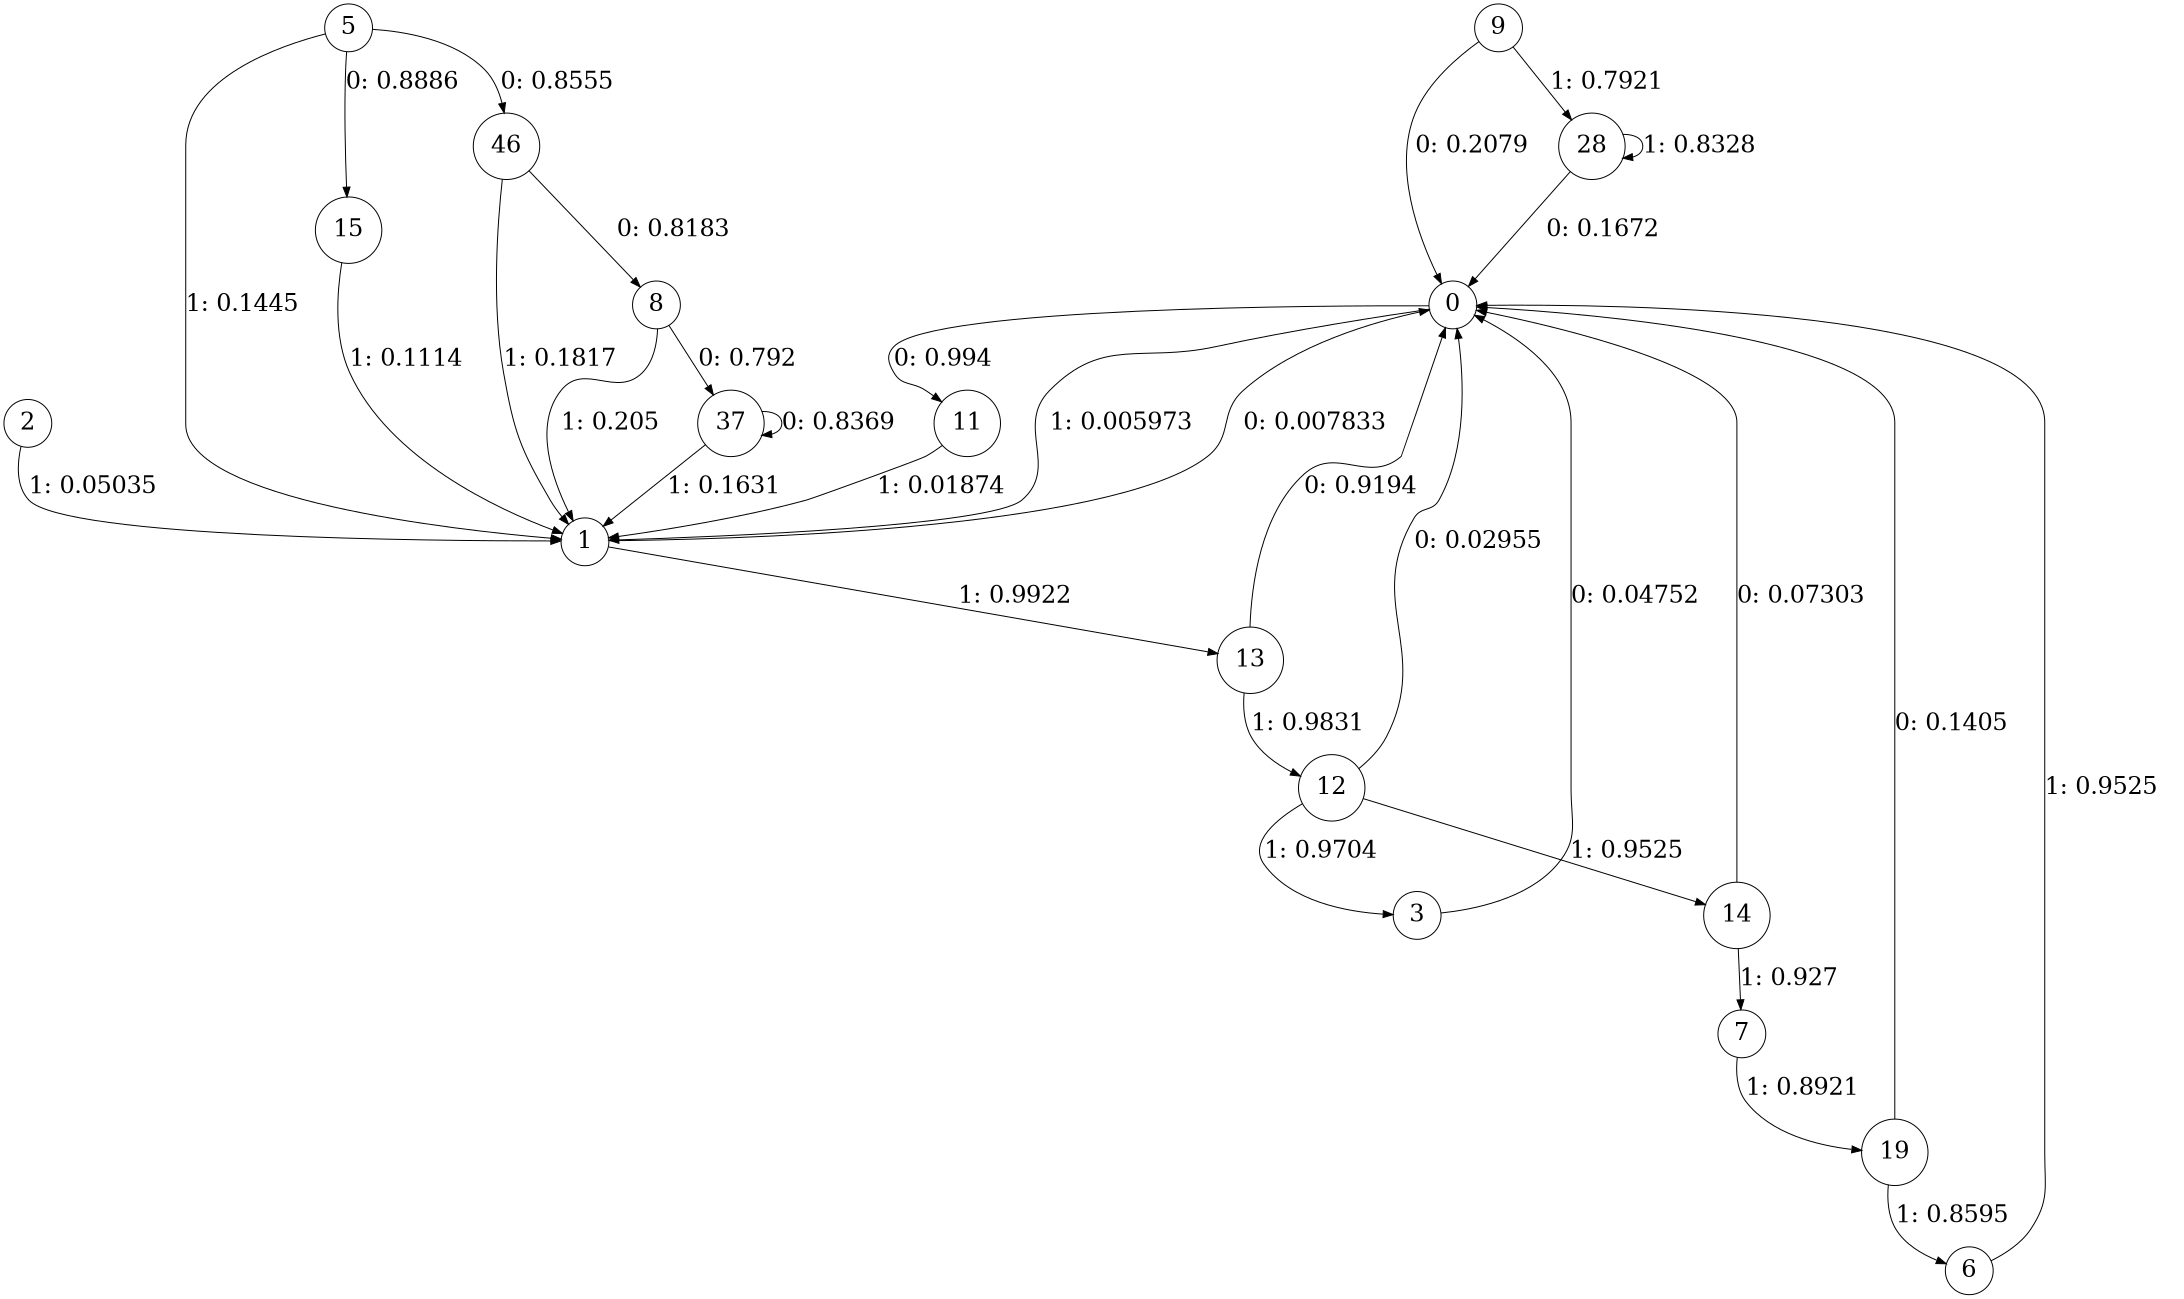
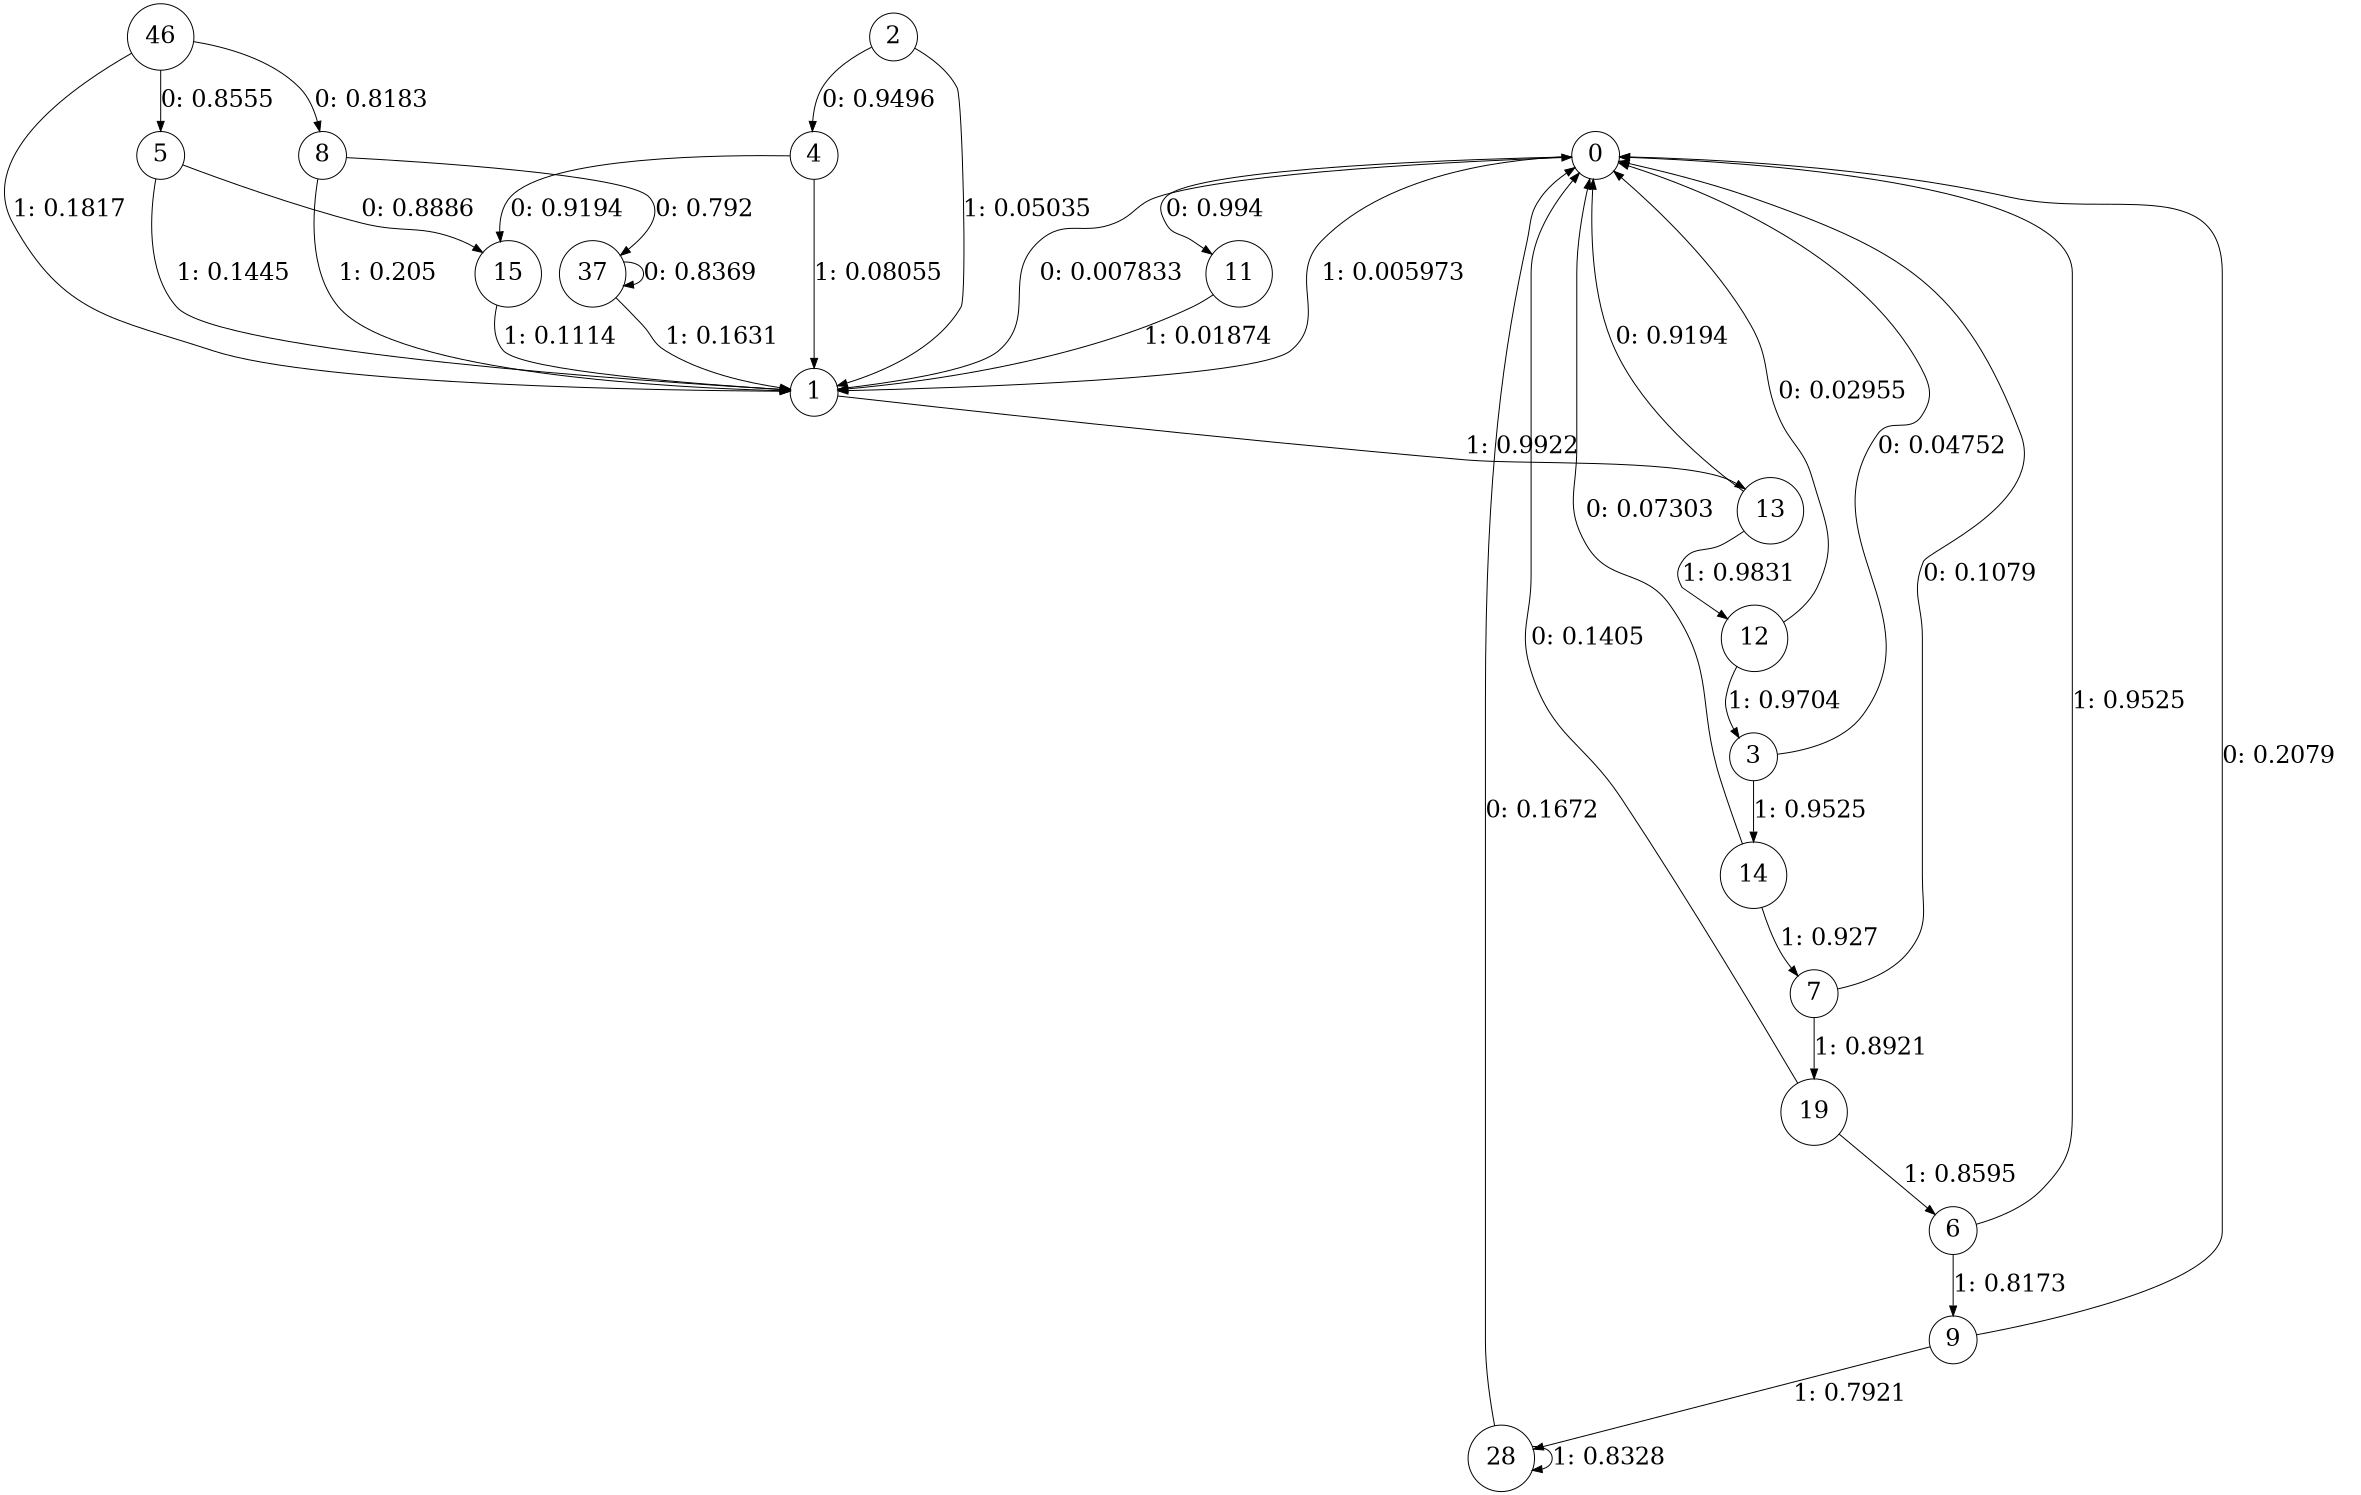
(450, 47) -> (161, 96)
none -> (814, 155)
none -> (2003, 502)
(1530, 850) -> (1754, 806)
none -> (1953, 1280)
